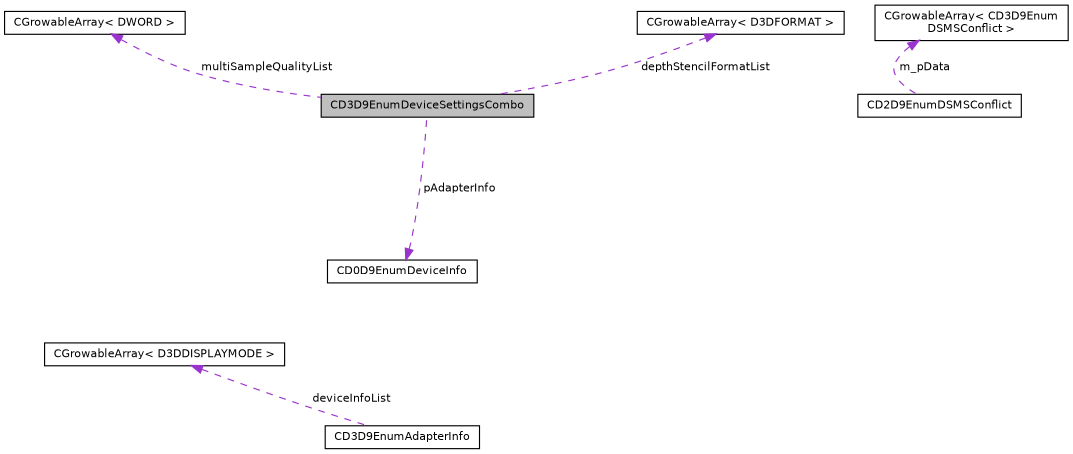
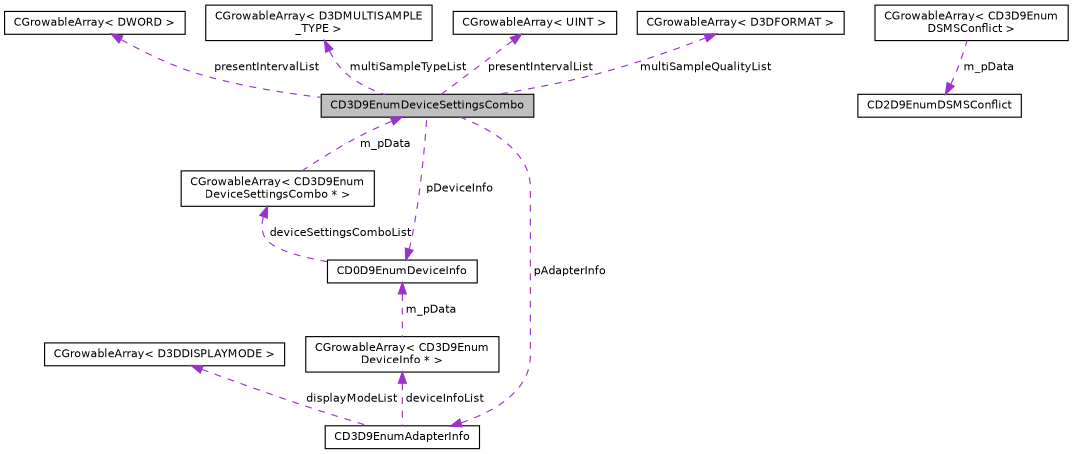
none -> (319, 23)
none -> (535, 23)
(265, 67) -> (265, 67)
(704, 67) -> (704, 67)
(895, 73) -> (960, 63)
none -> (278, 189)
(458, 189) -> (458, 189)
none -> (530, 270)
none -> (402, 354)
(350, 399) -> (350, 399)
